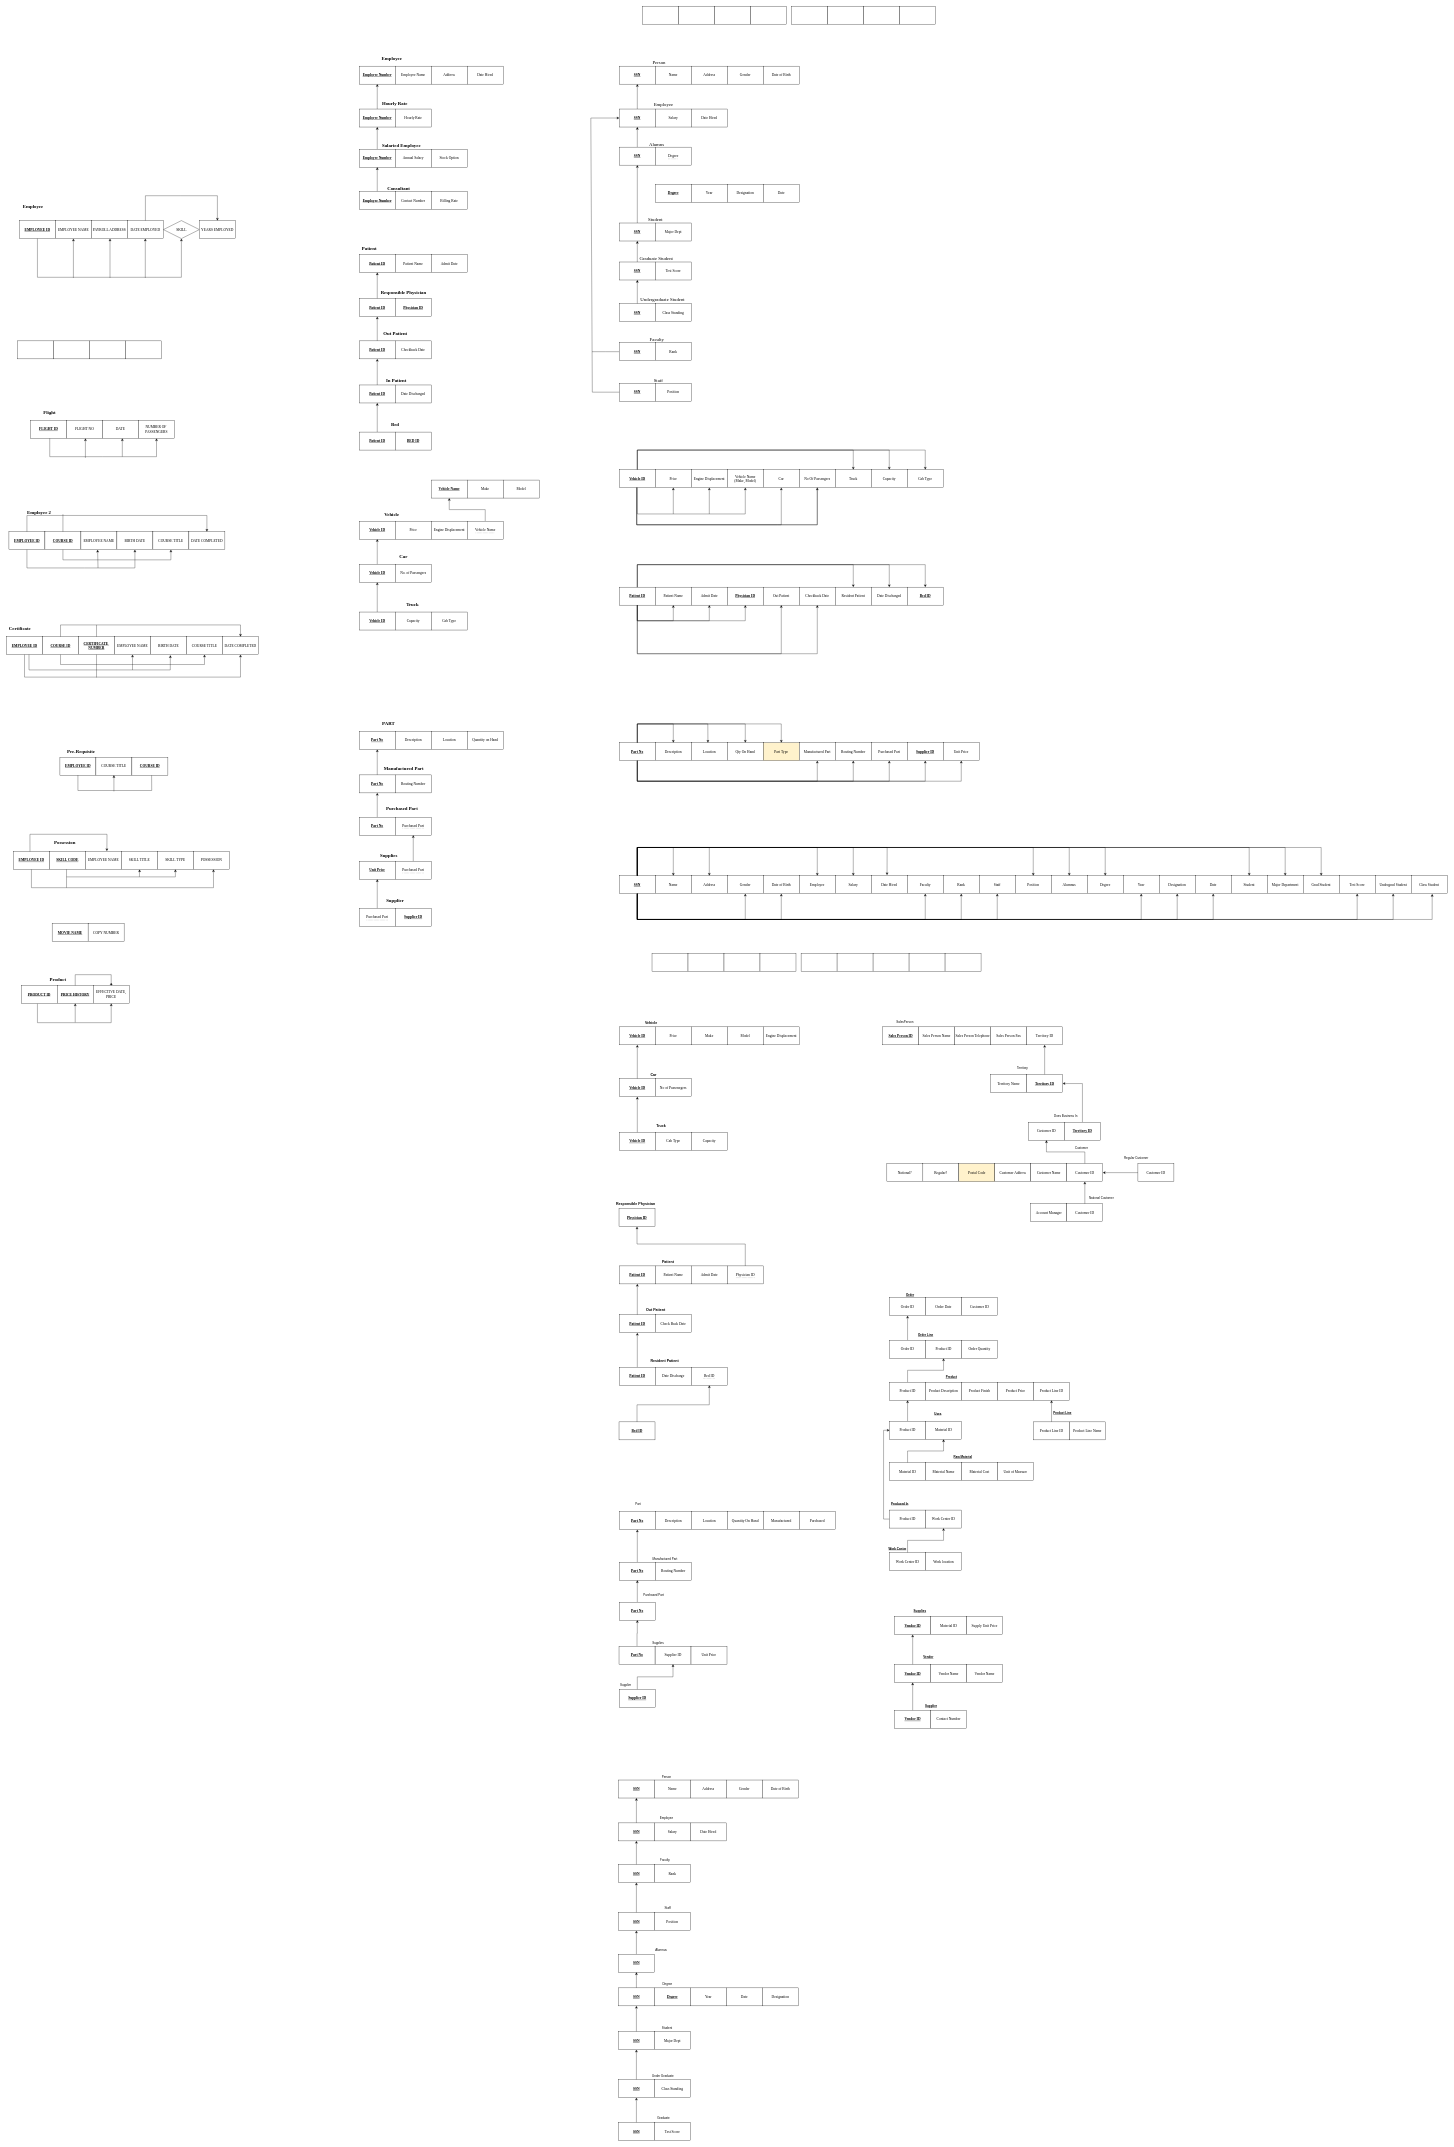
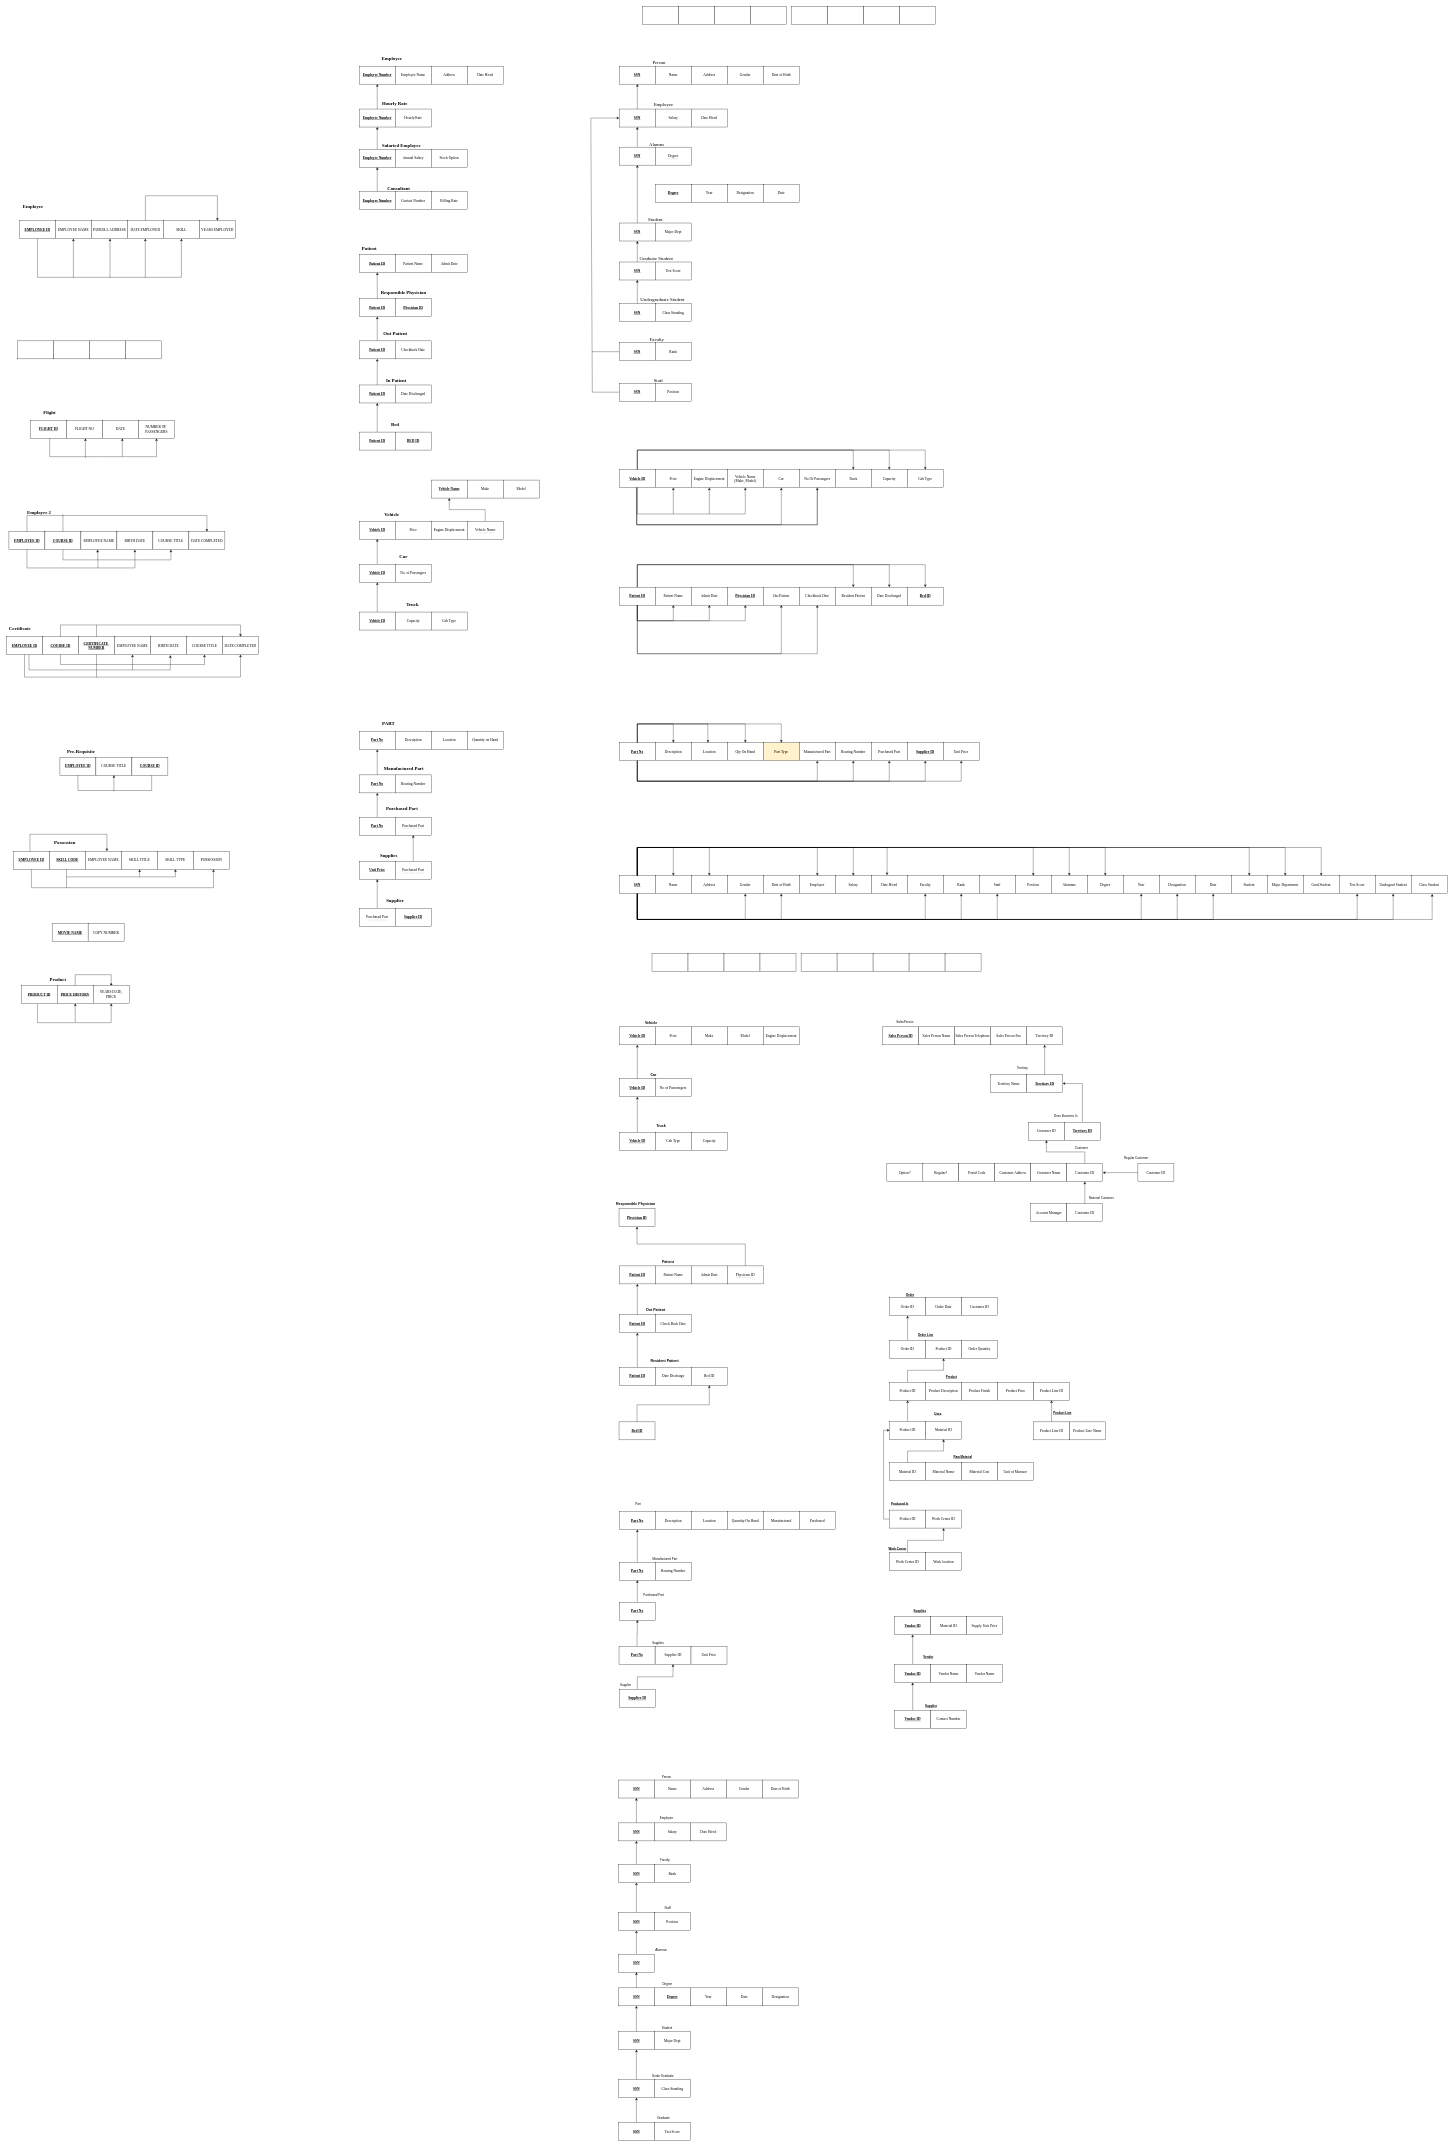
(181, 230) -> (181, 230)
(111, 995) -> (111, 995)
(905, 1173) -> (905, 1173)
(977, 1173) -> (977, 1173)
